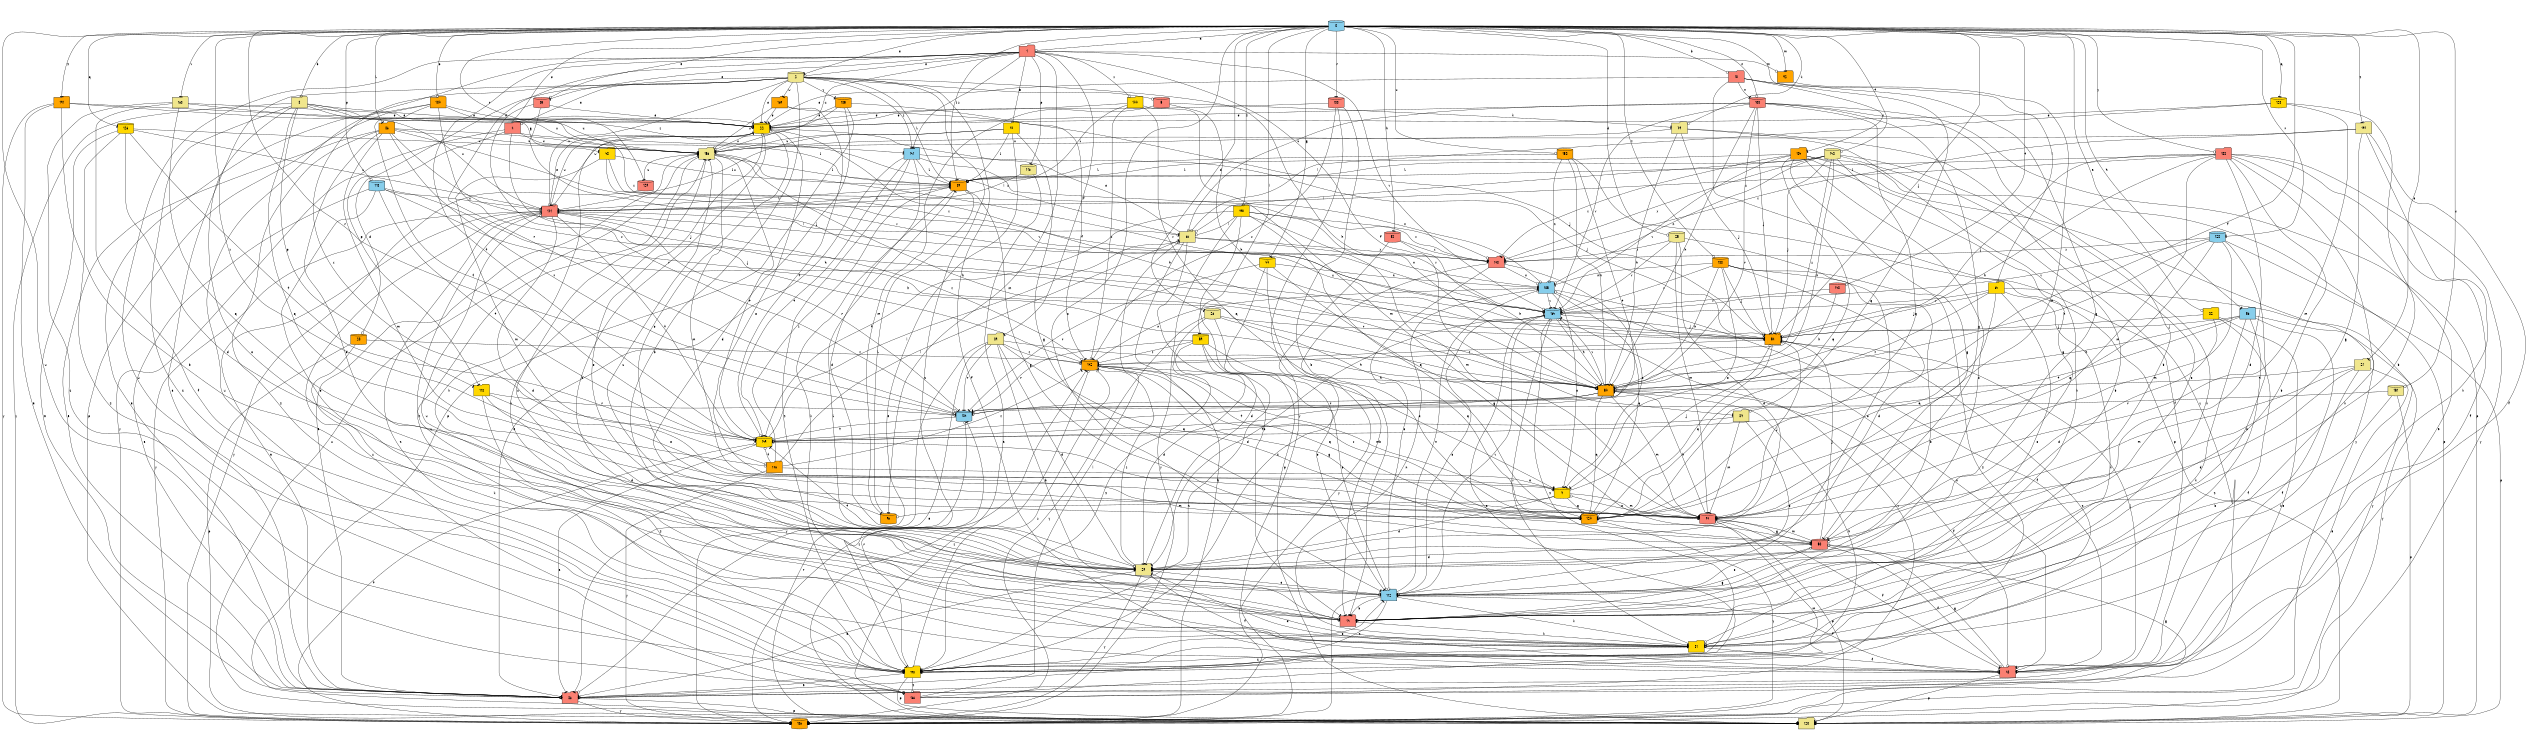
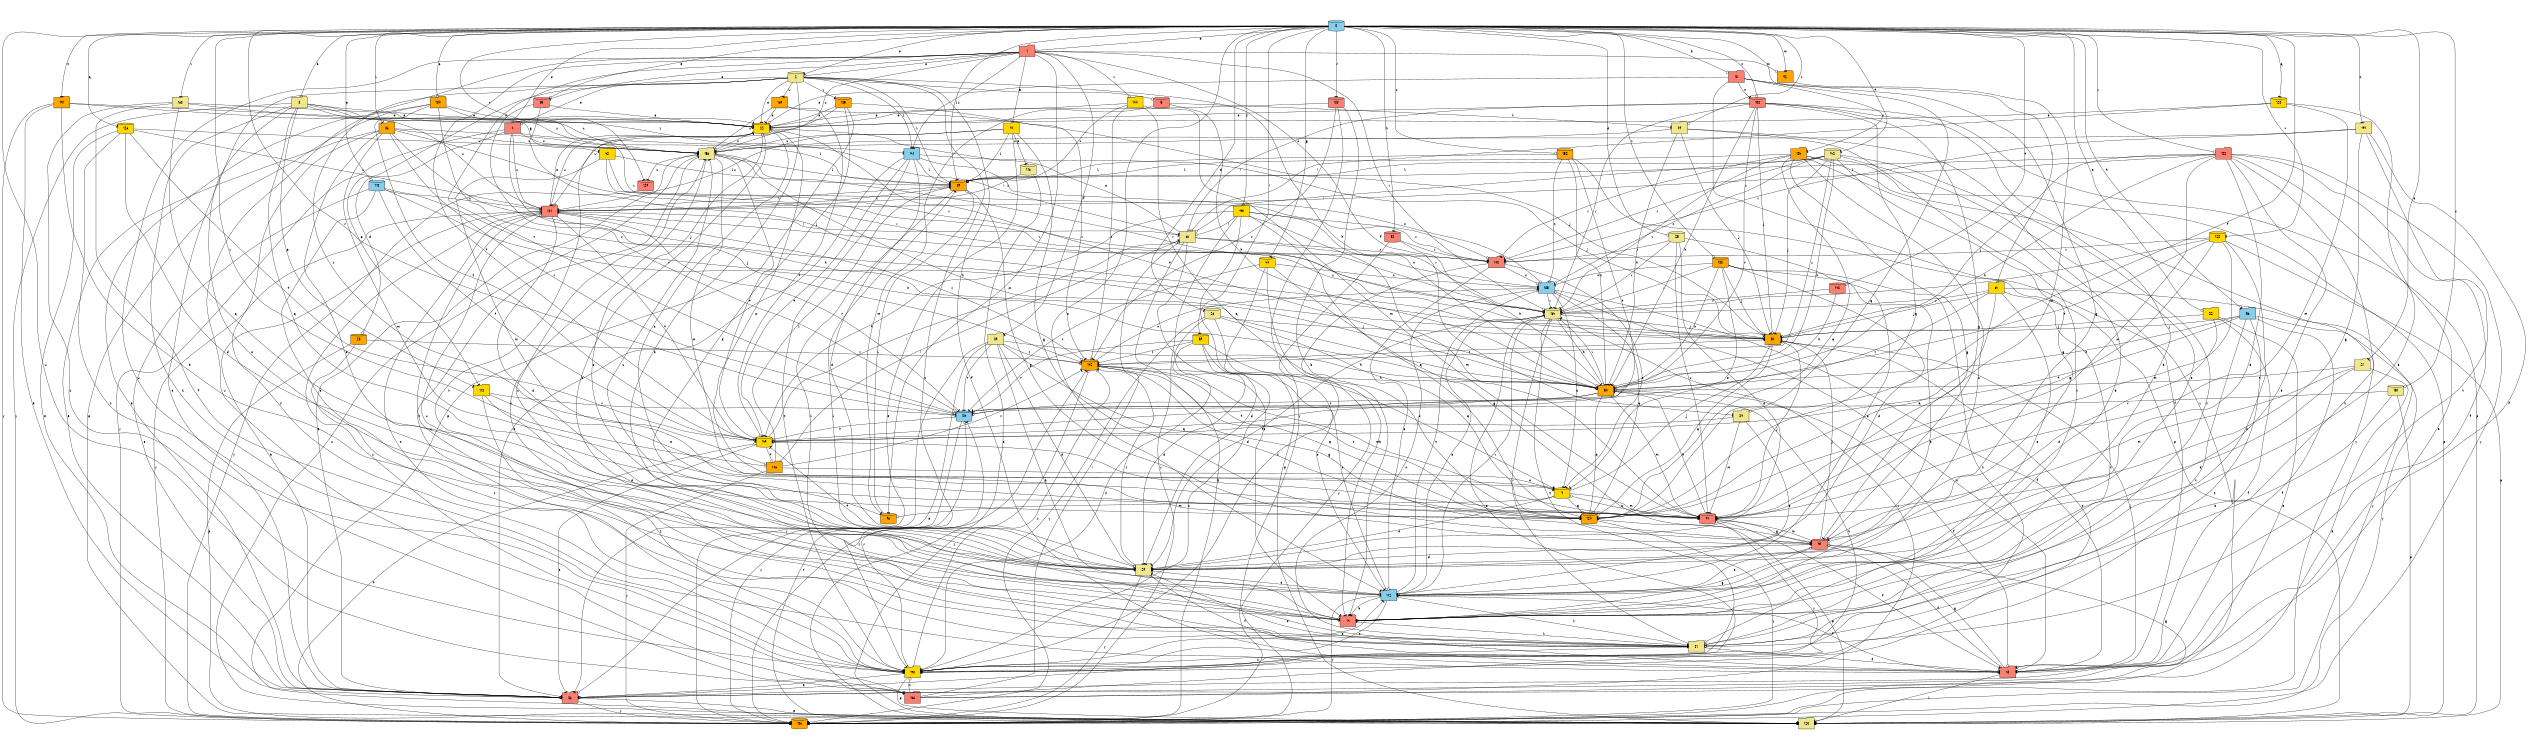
(1844, 35) -> none
(1796, 38) -> (1796, 38)
(1221, 82) -> (1221, 82)
(1041, 104) -> (1019, 148)
(644, 125) -> (517, 176)
(663, 158) -> (669, 160)
(1082, 237) -> (1082, 237)
(2217, 237) -> (2217, 237)
(1553, 314) -> (1553, 314)
(1364, 327) -> (1364, 327)
(1691, 378) -> (1691, 378)
(767, 456) -> (769, 454)
none -> (792, 542)
(1820, 544) -> (1820, 544)
(2077, 586) -> none
(1814, 608) -> (1814, 608)
(856, 630) -> none
(1696, 647) -> (1696, 647)
(912, 684) -> (909, 686)
(1929, 698) -> (1929, 698)
